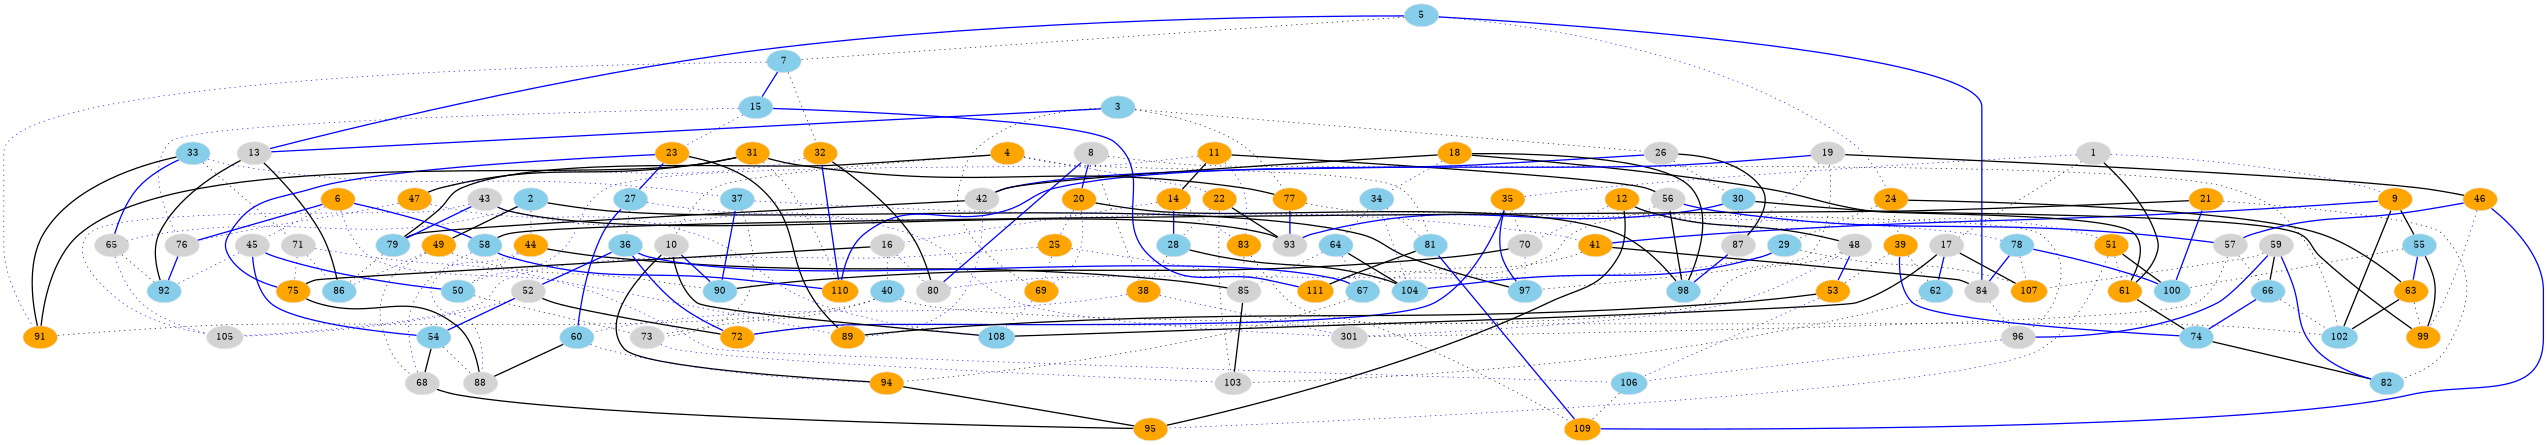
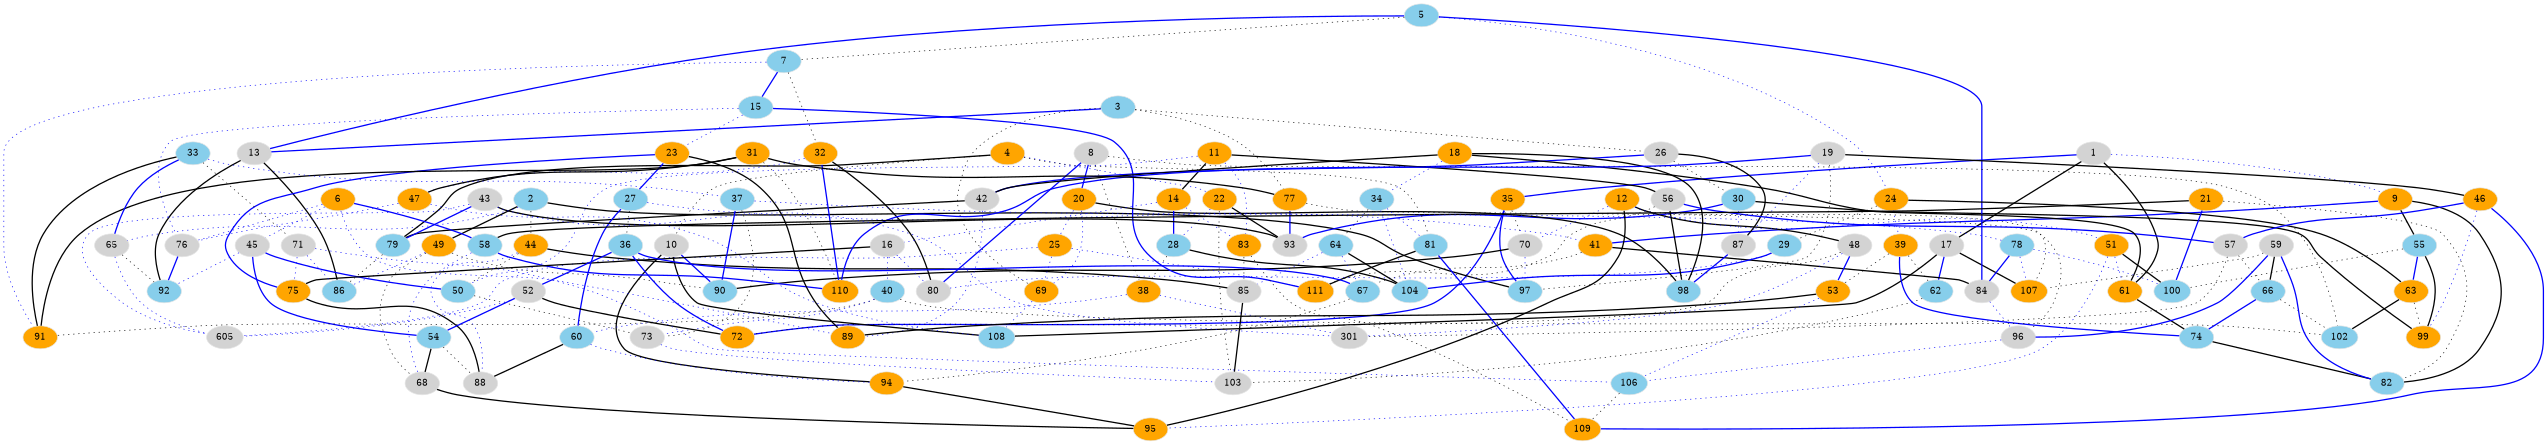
(1800, 172) -> (1800, 172)
(2020, 199) -> (2020, 199)
(260, 222) -> (260, 222)
(1896, 222) -> (1896, 222)
(2096, 264) -> (2096, 264)
(1908, 265) -> (1863, 215)
(2367, 268) -> (2501, 295)
(738, 323) -> (738, 323)
(225, 337) -> (225, 337)
